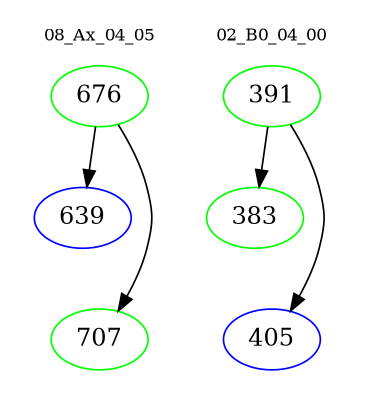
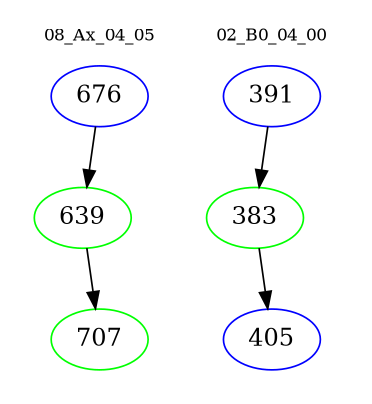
(100, 96) -> (100, 96)
(272, 96) -> (272, 96)
(151, 209) -> (90, 270)
(324, 209) -> (262, 270)
(83, 218) -> (83, 218)
